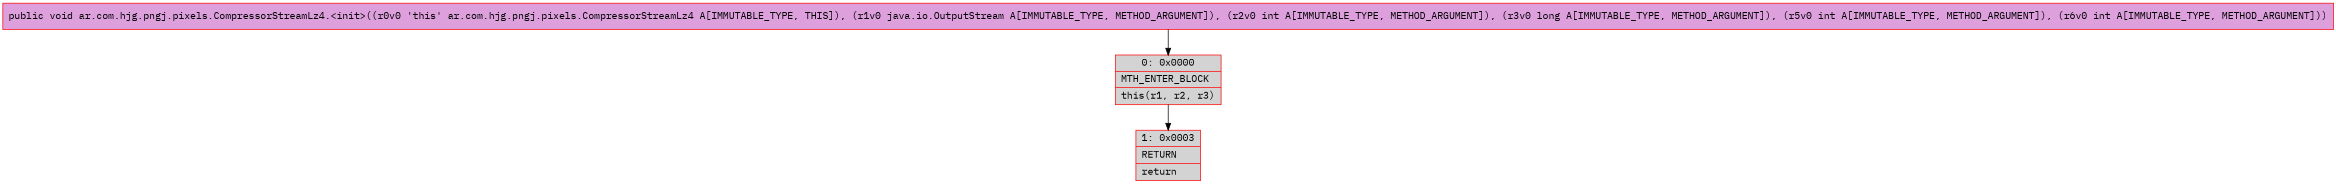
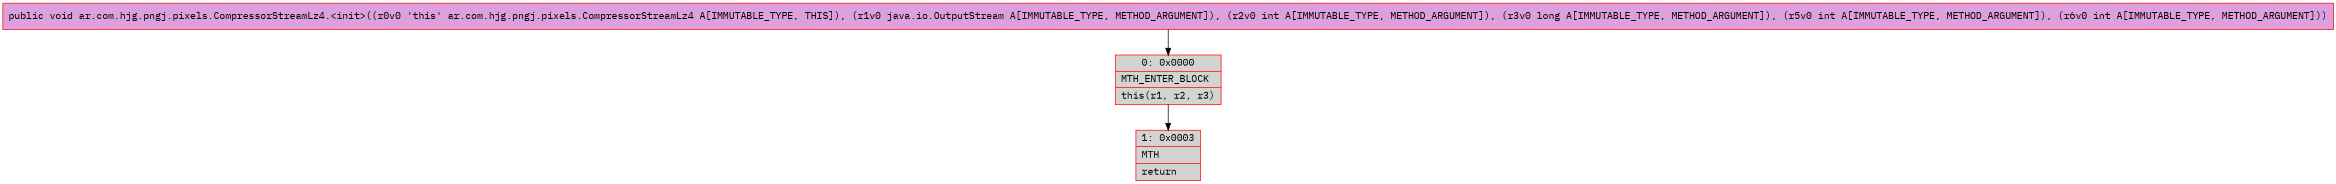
(1159, 155) -> (1150, 155)
